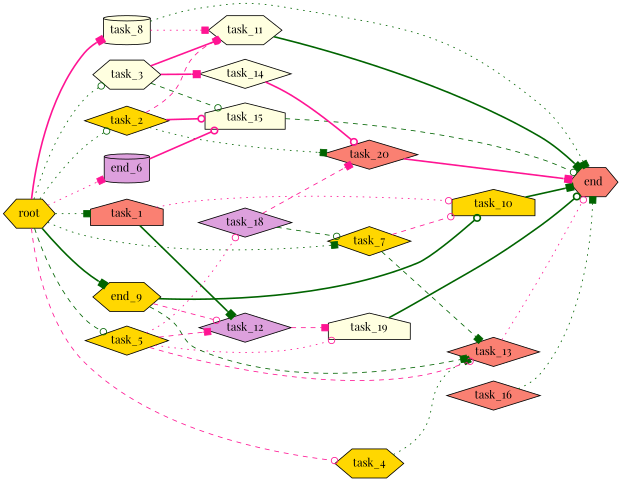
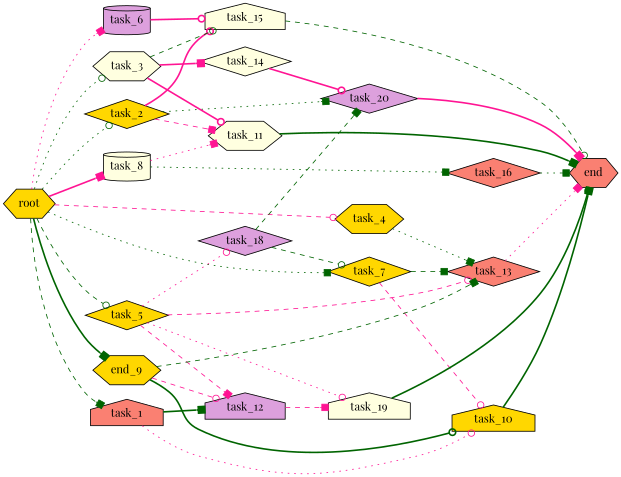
(389, 26) -> (296, 169)
(369, 155) -> (369, 99)
(127, 168) -> (127, 20)
(303, 191) -> (302, 176)
(69, 214) -> (47, 317)
(543, 272) -> (540, 226)
(245, 328) -> (245, 407)
